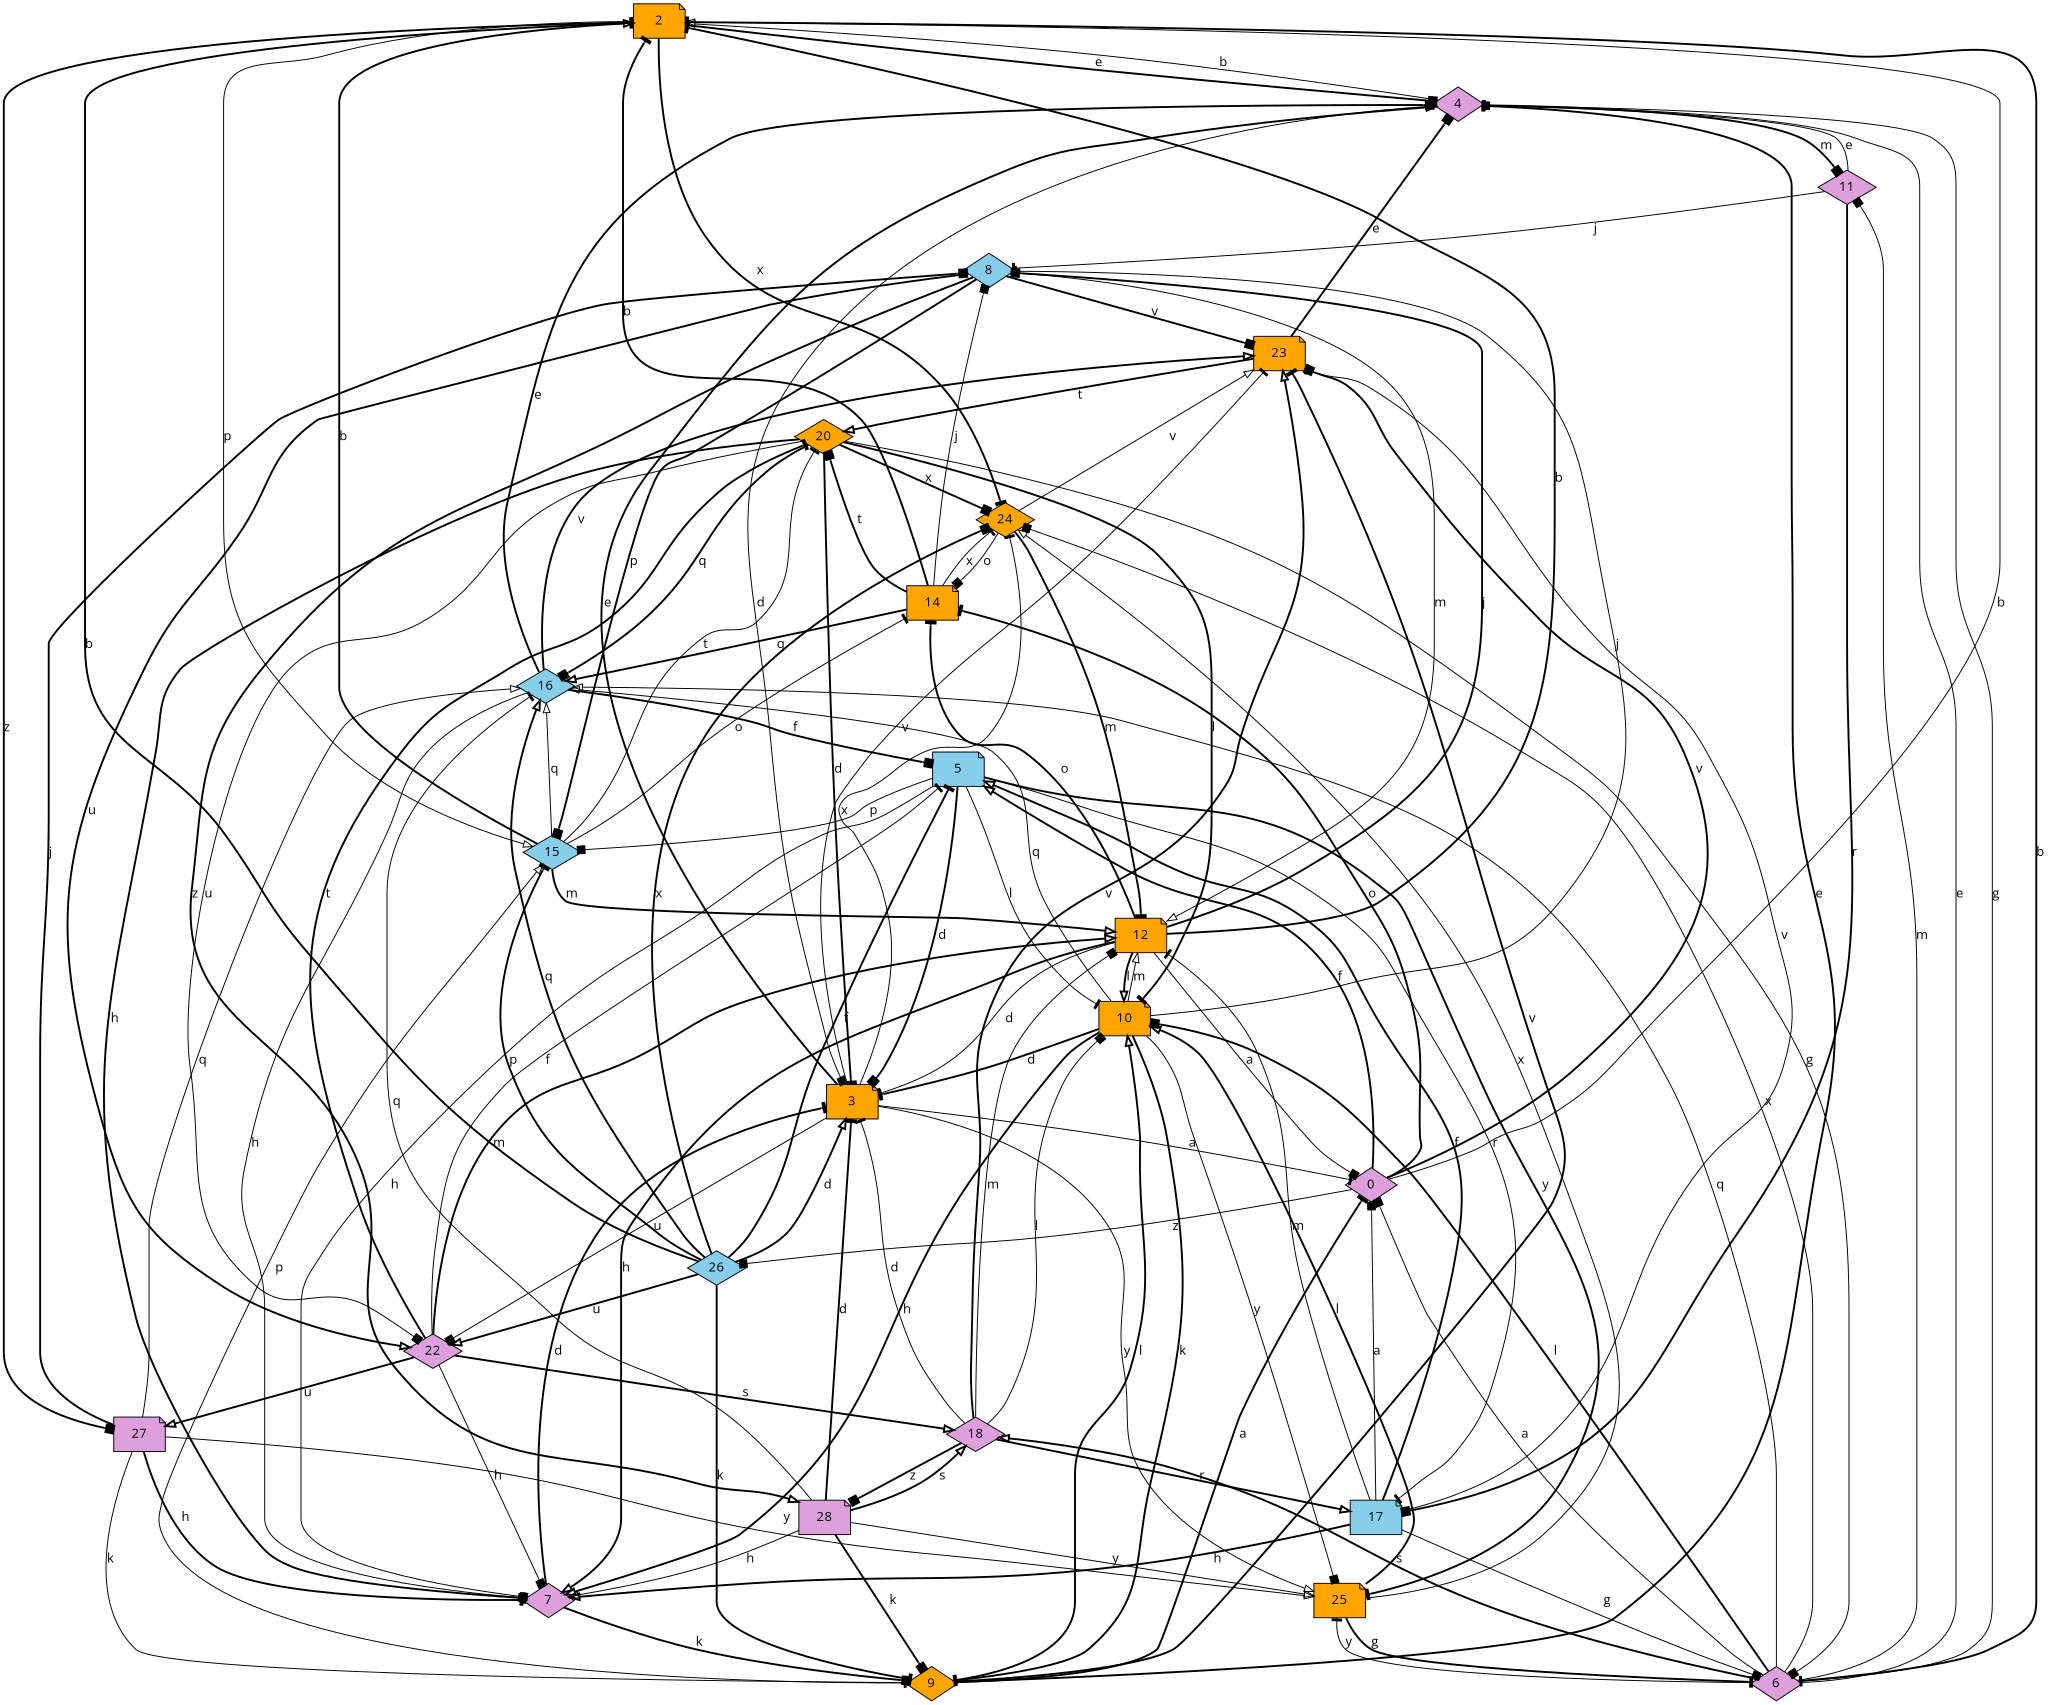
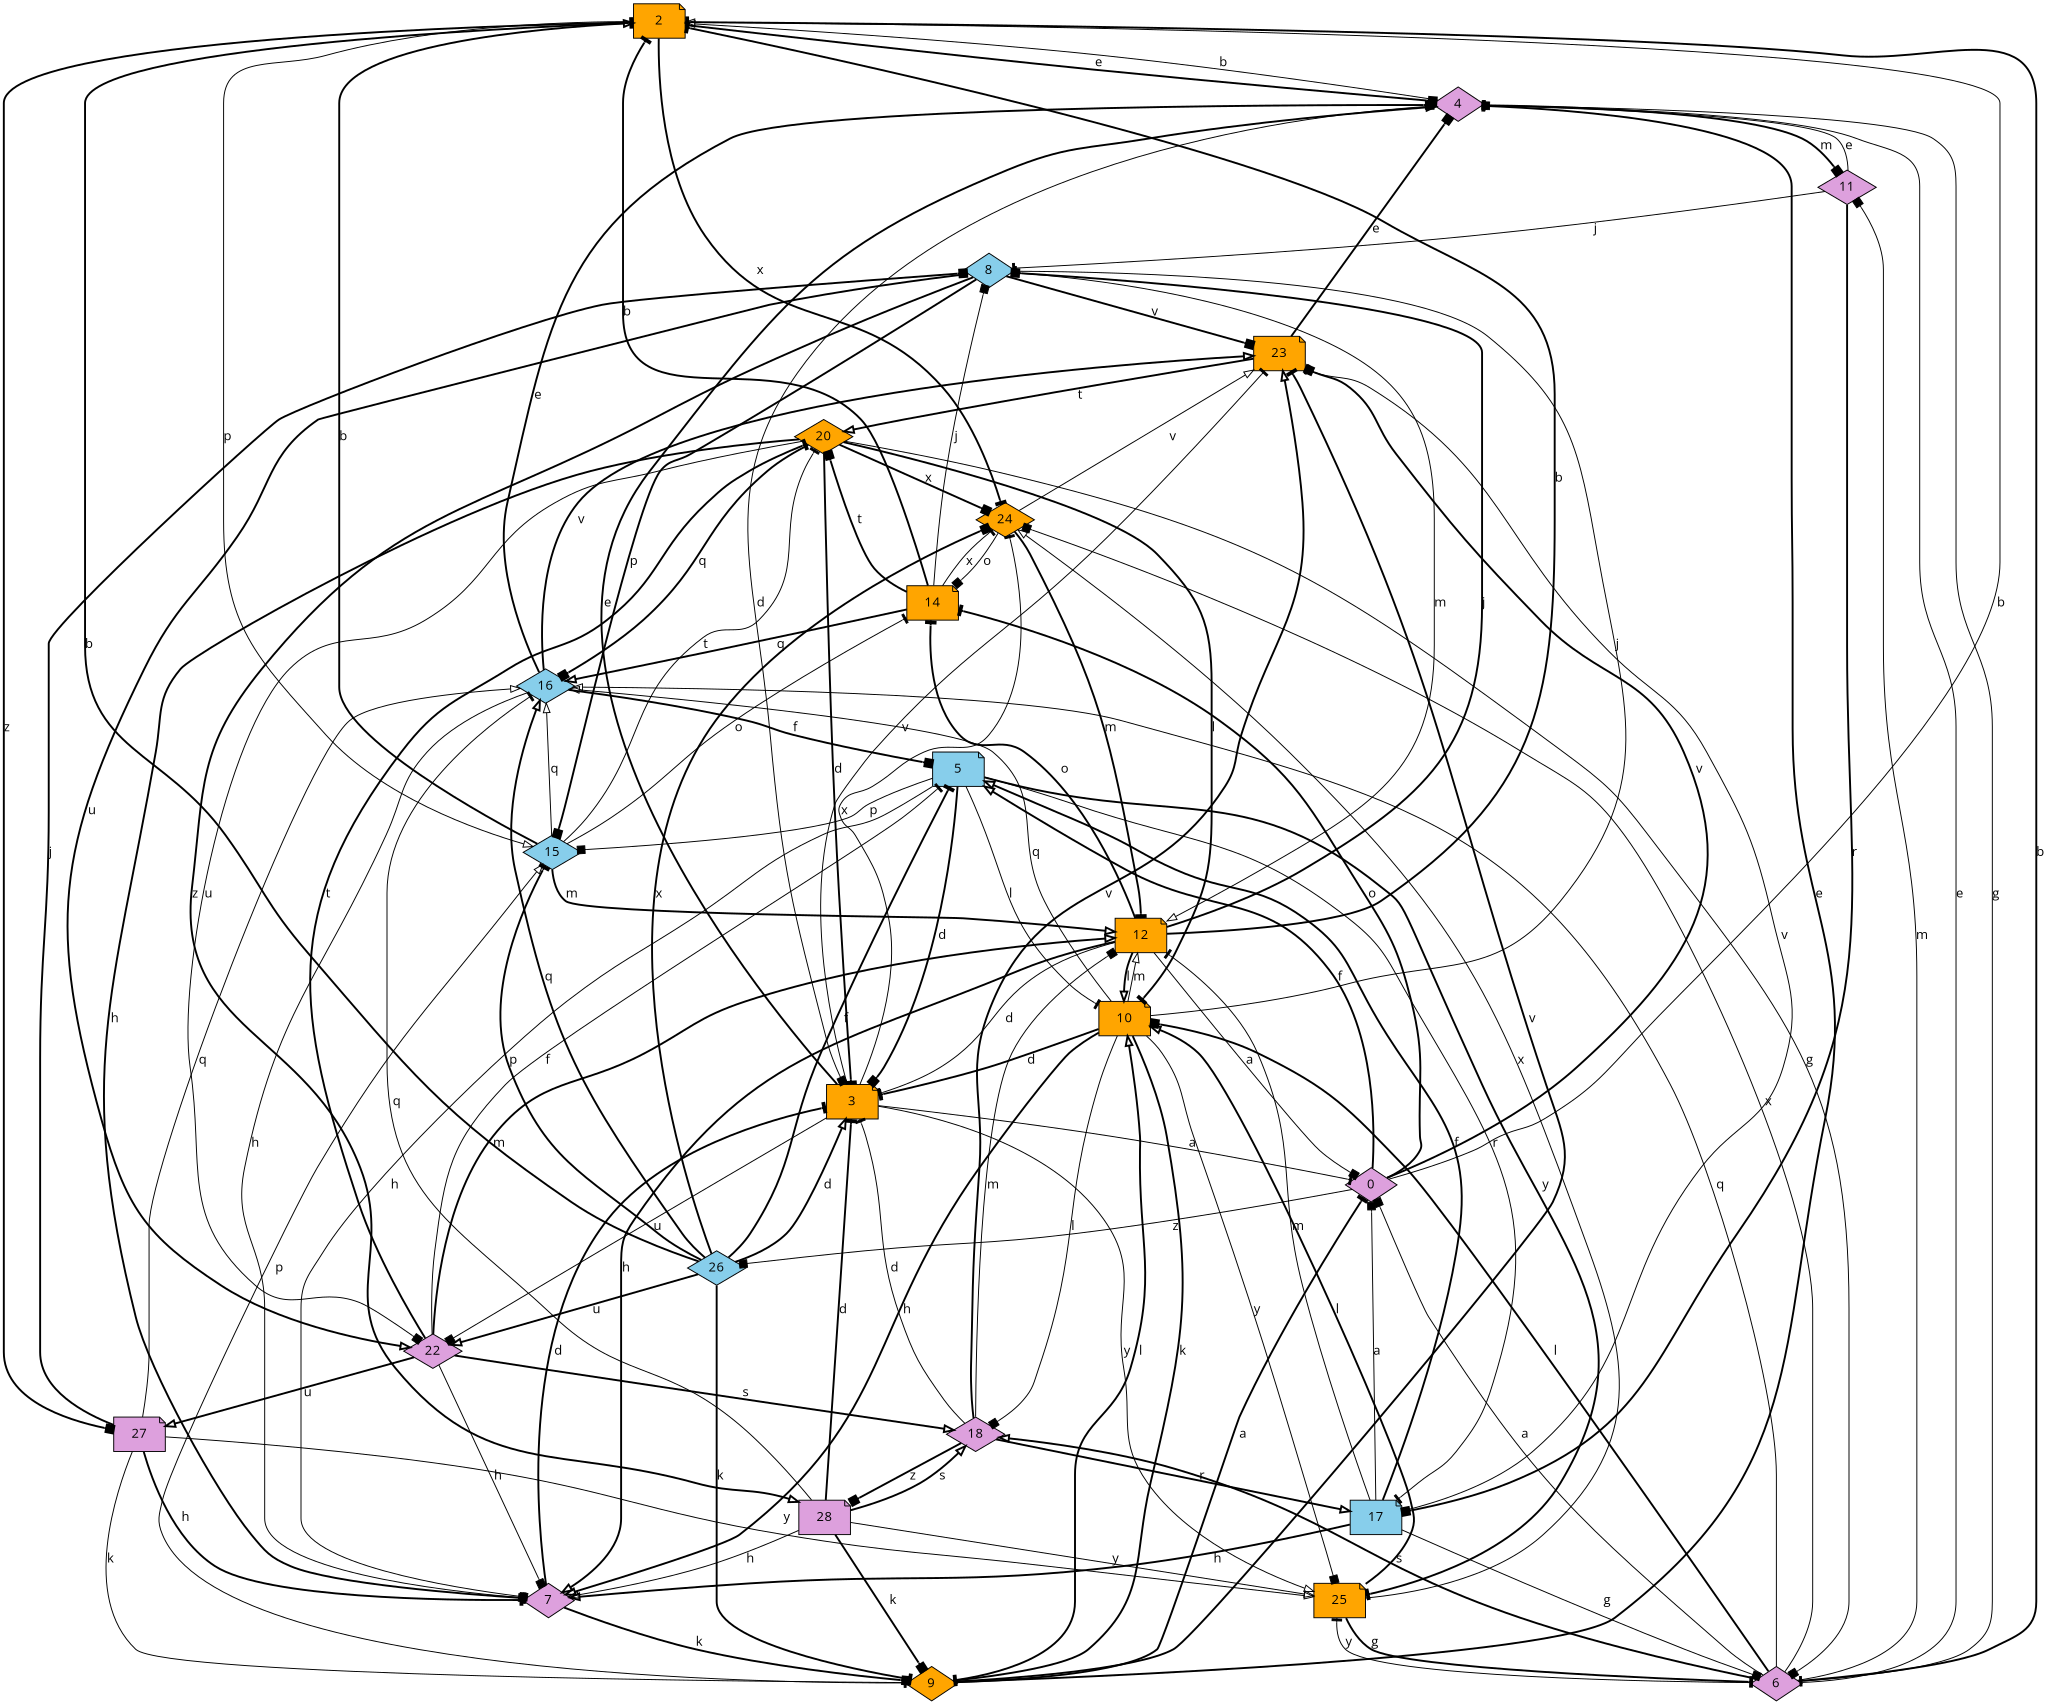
(1035, 1231) -> (1071, 1224)
